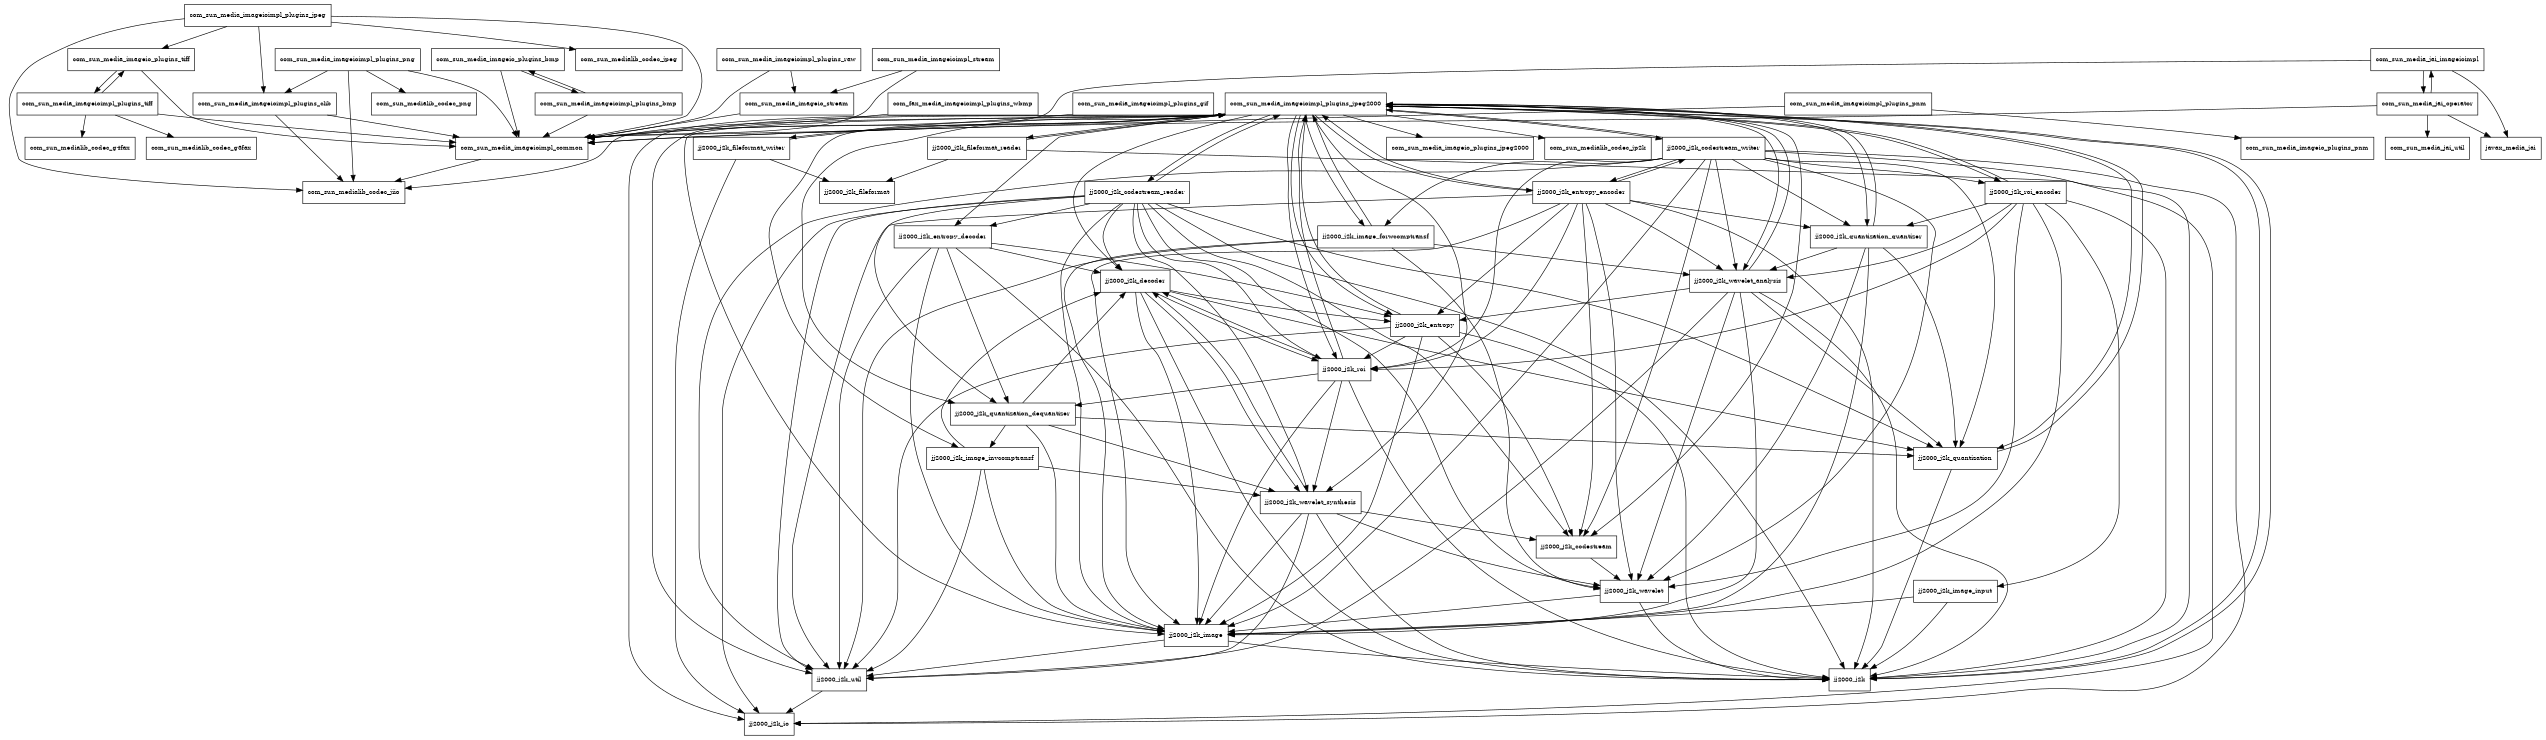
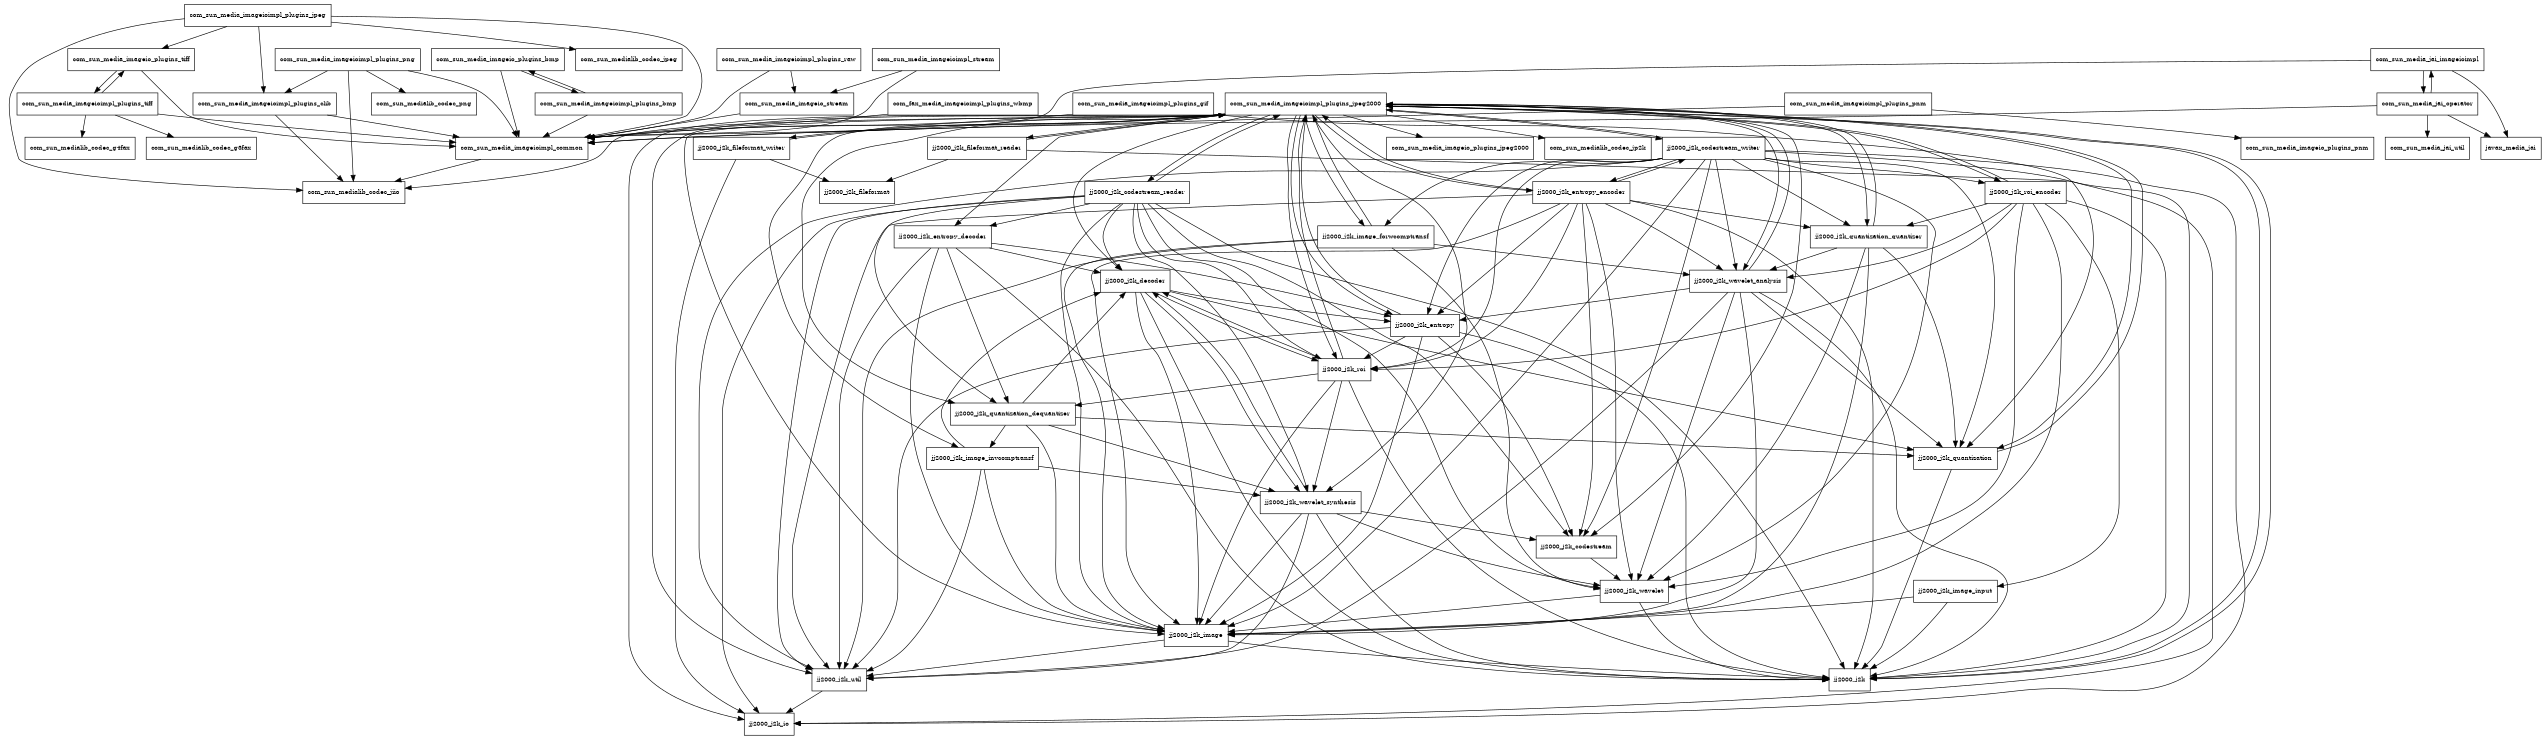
none -> (1511, 179)
(1556, 296) -> (1797, 139)
